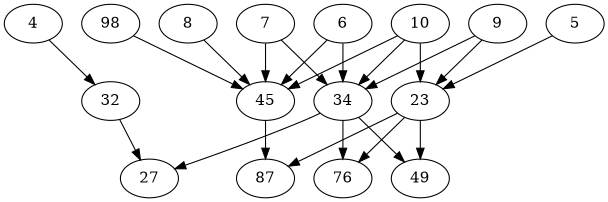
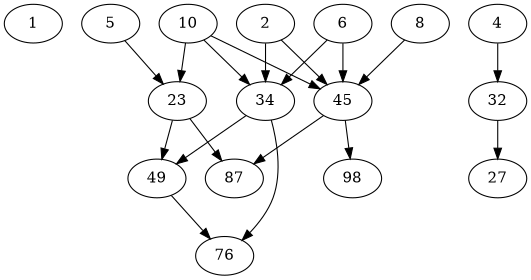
none -> (33, 24)
(266, 24) -> (266, 24)
(498, 24) -> none
(183, 60) -> (347, 134)
(387, 135) -> (187, 213)
(253, 141) -> none
